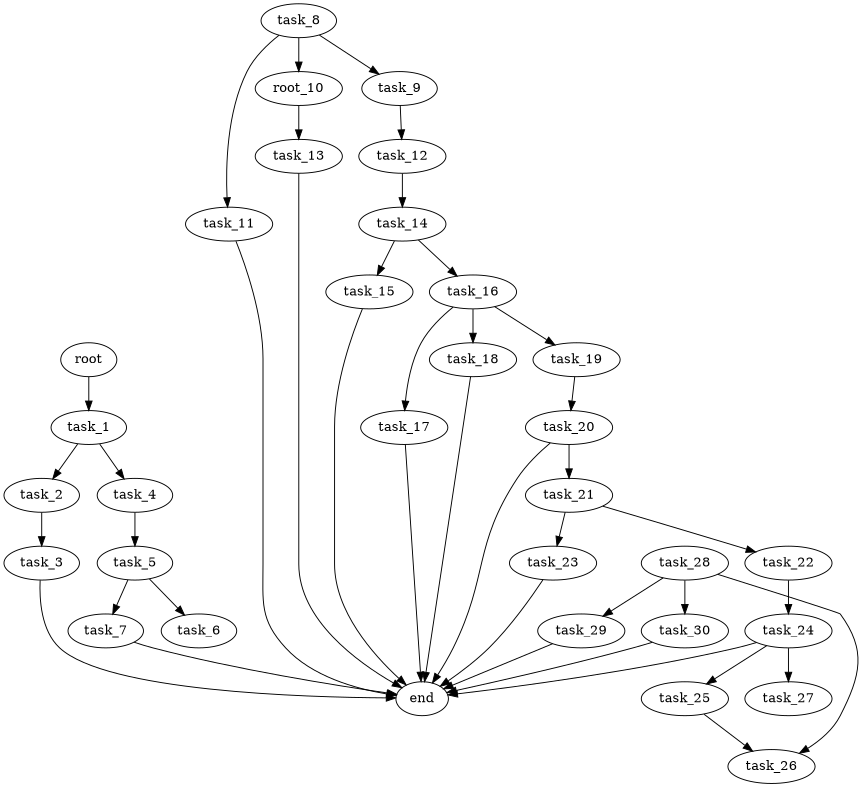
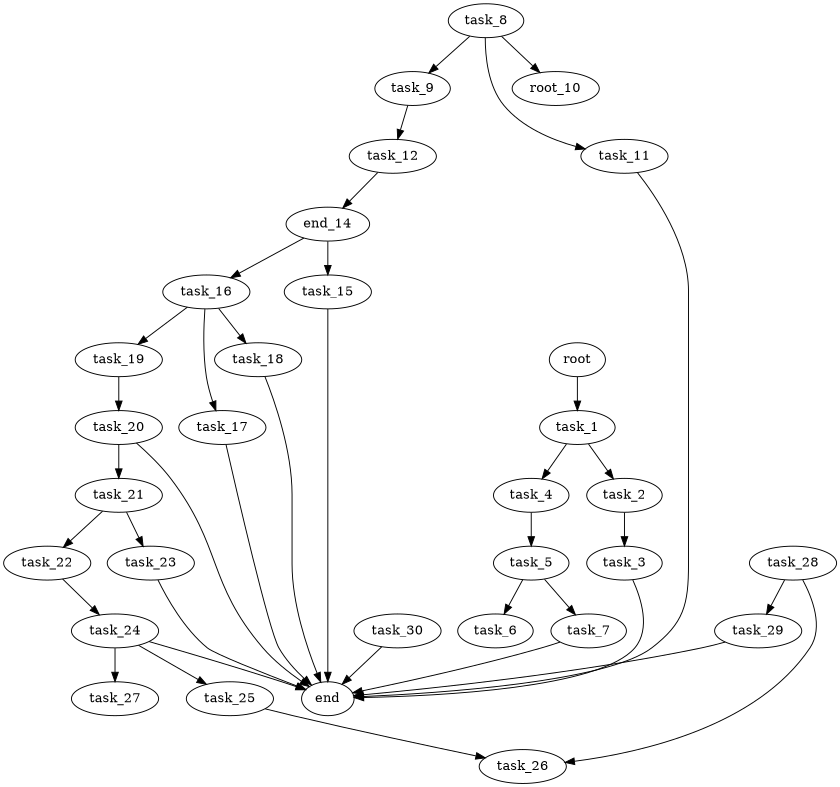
(299, 156) -> none
(402, 224) -> (328, 224)
(685, 592) -> none
